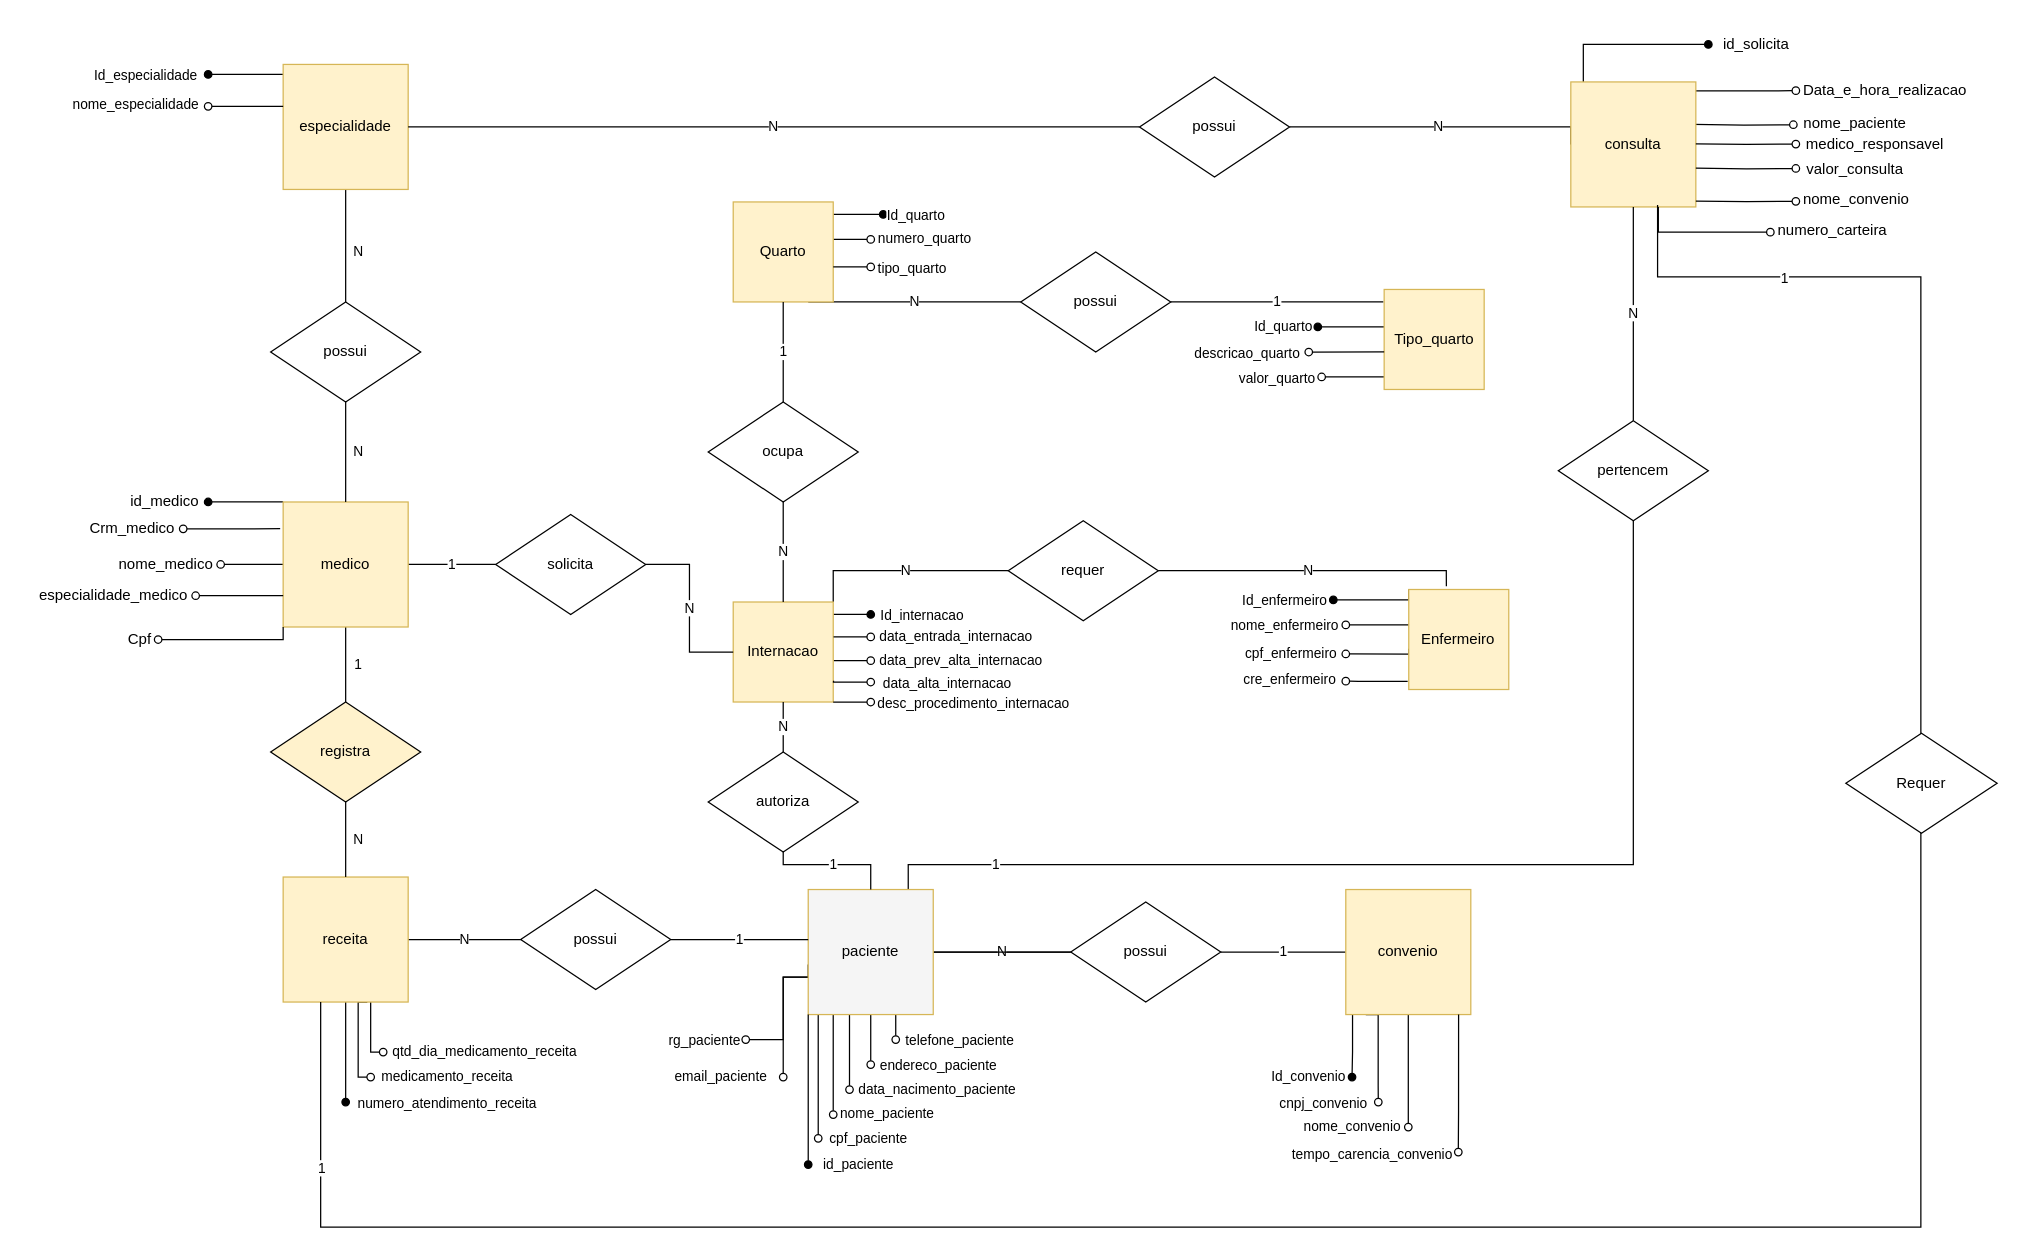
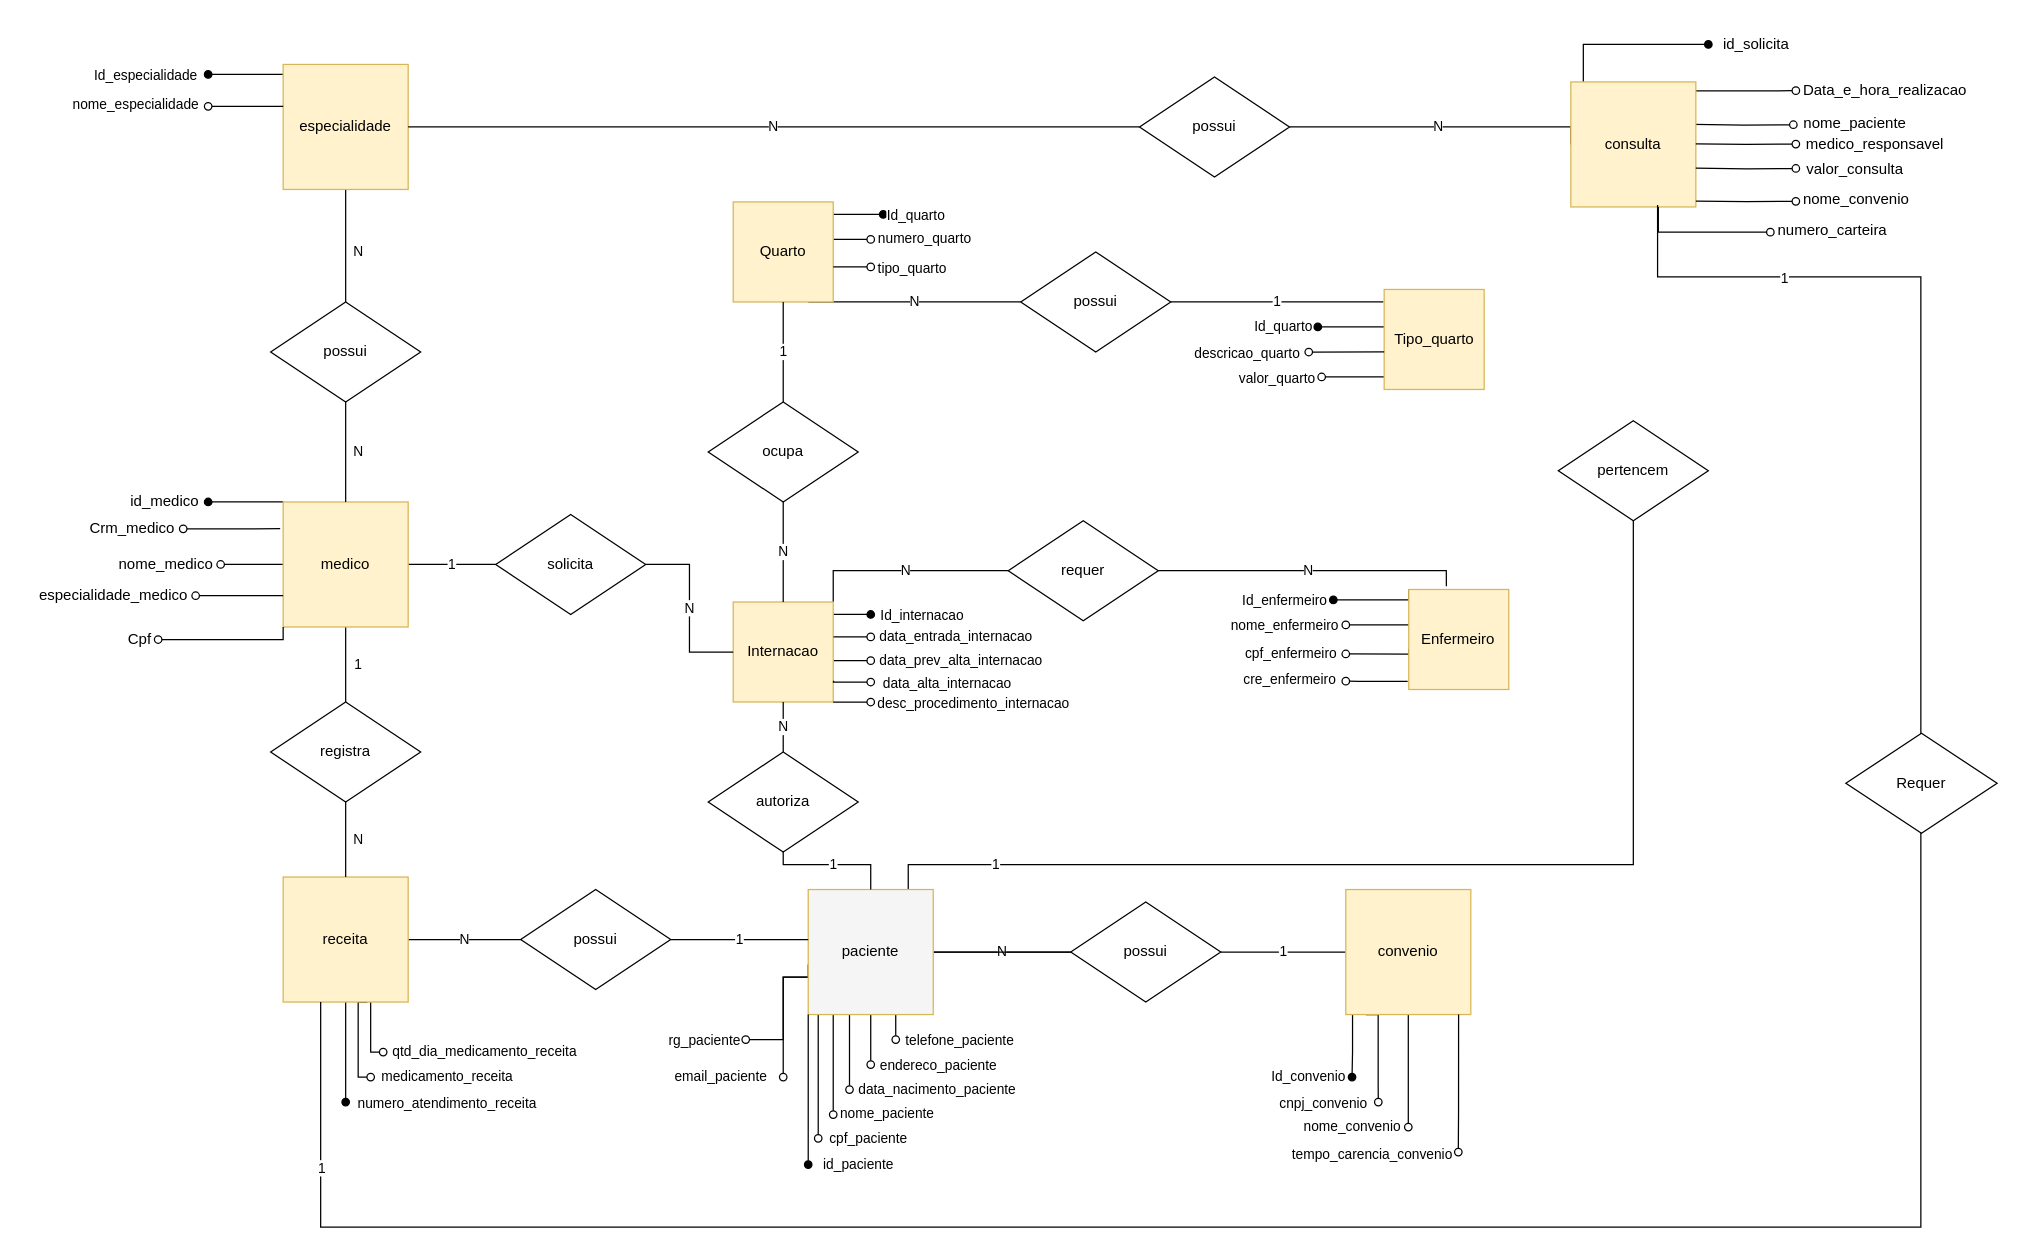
(1633, 314) -> none
(346, 752) -> (346, 752)
